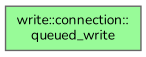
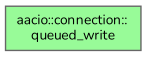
(73, 28) -> (73, 28)
